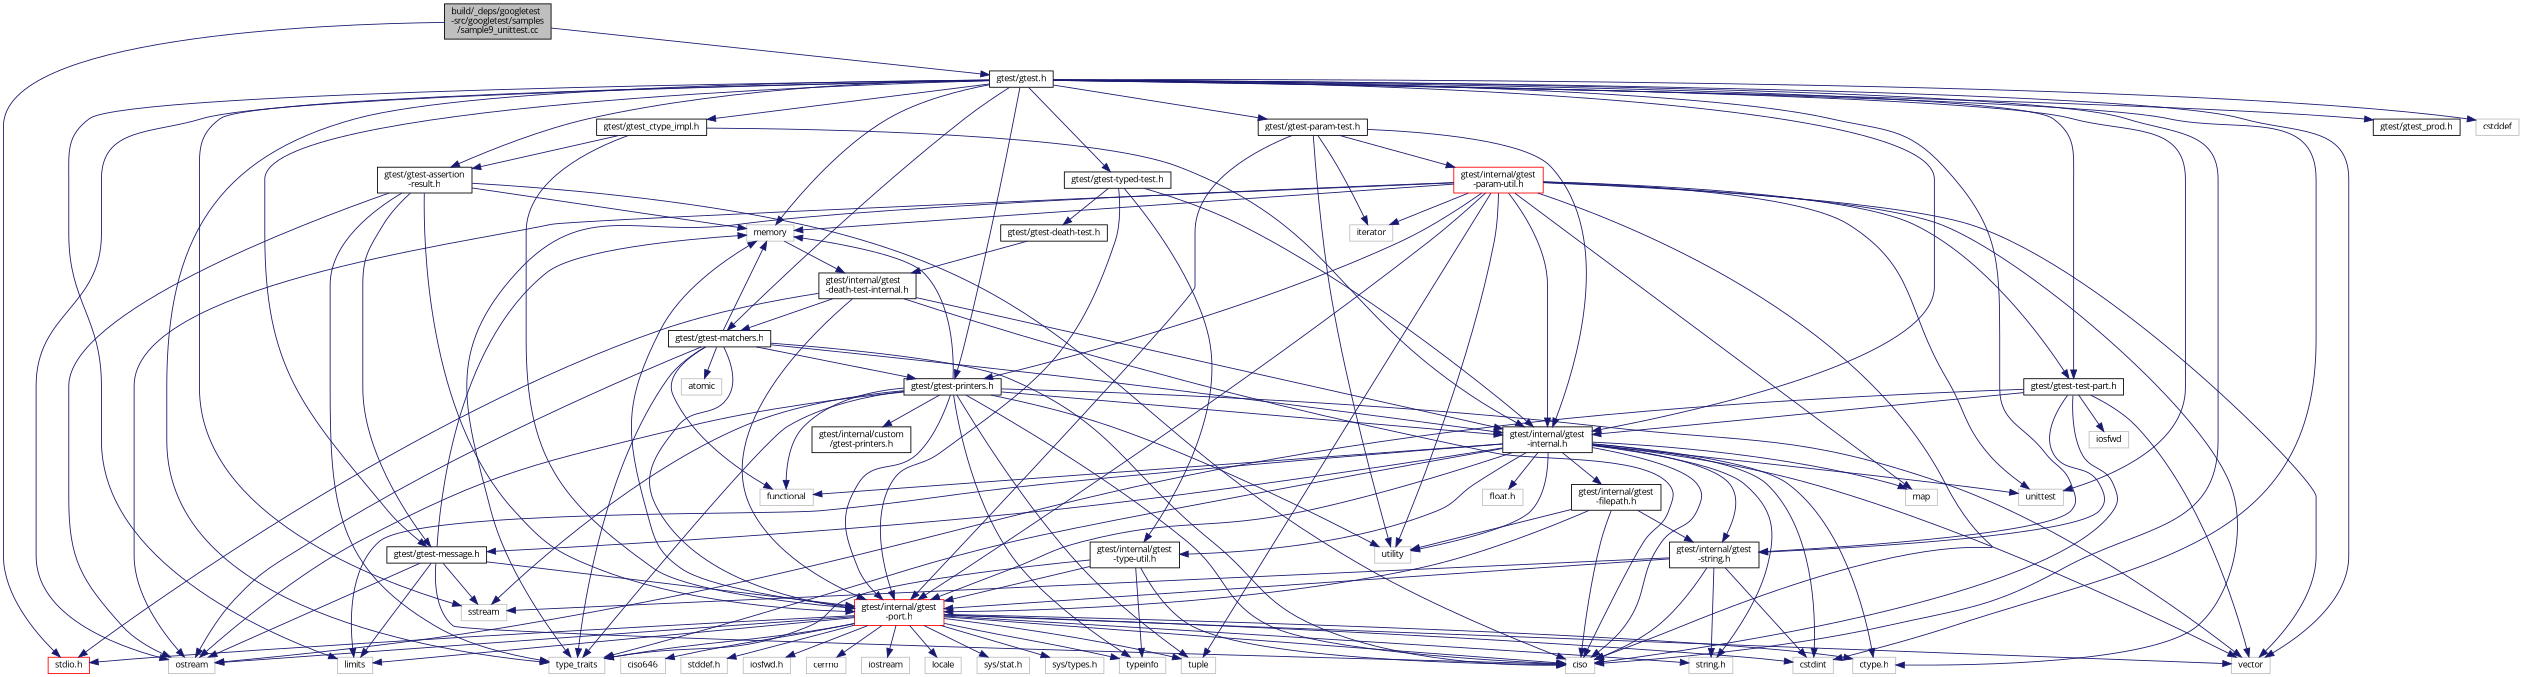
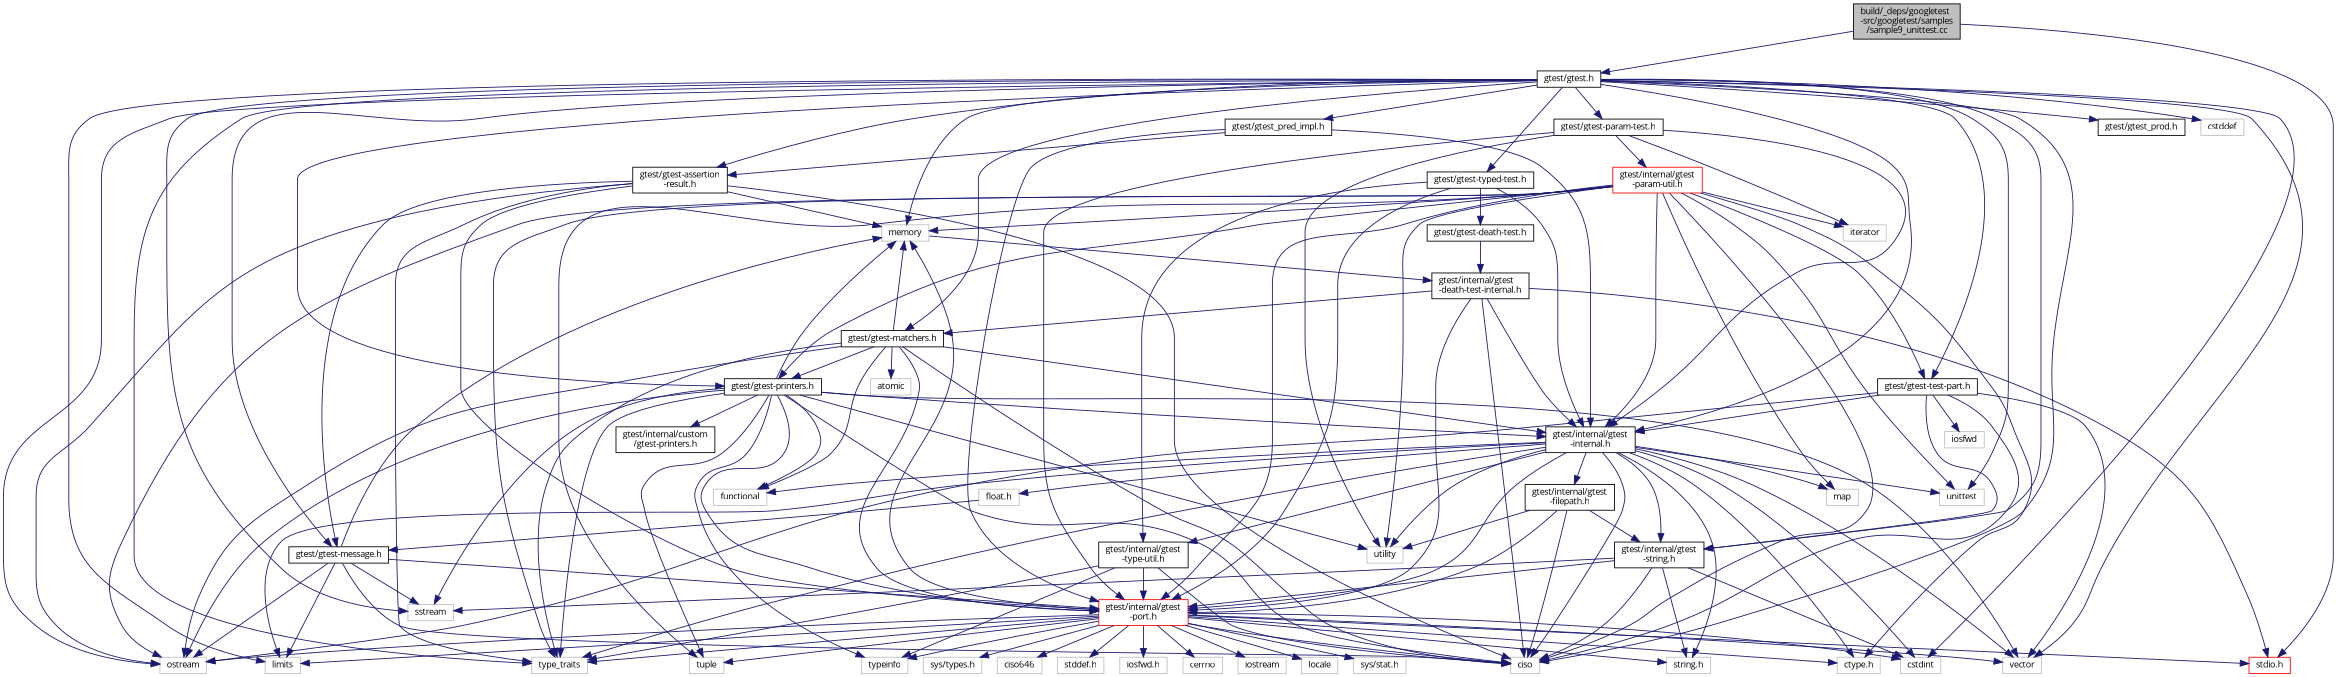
(652, 127) -> (1278, 127)
(2053, 265) -> none
(976, 518) -> (688, 526)
